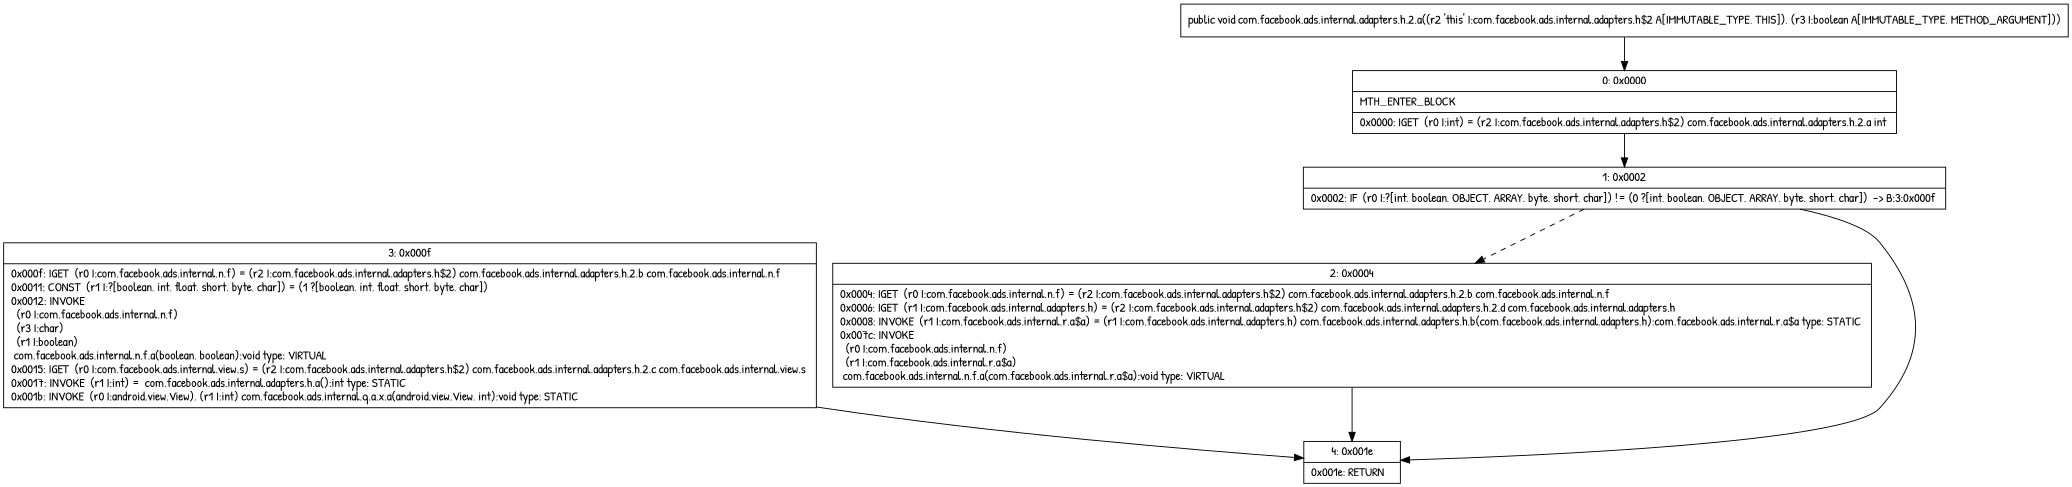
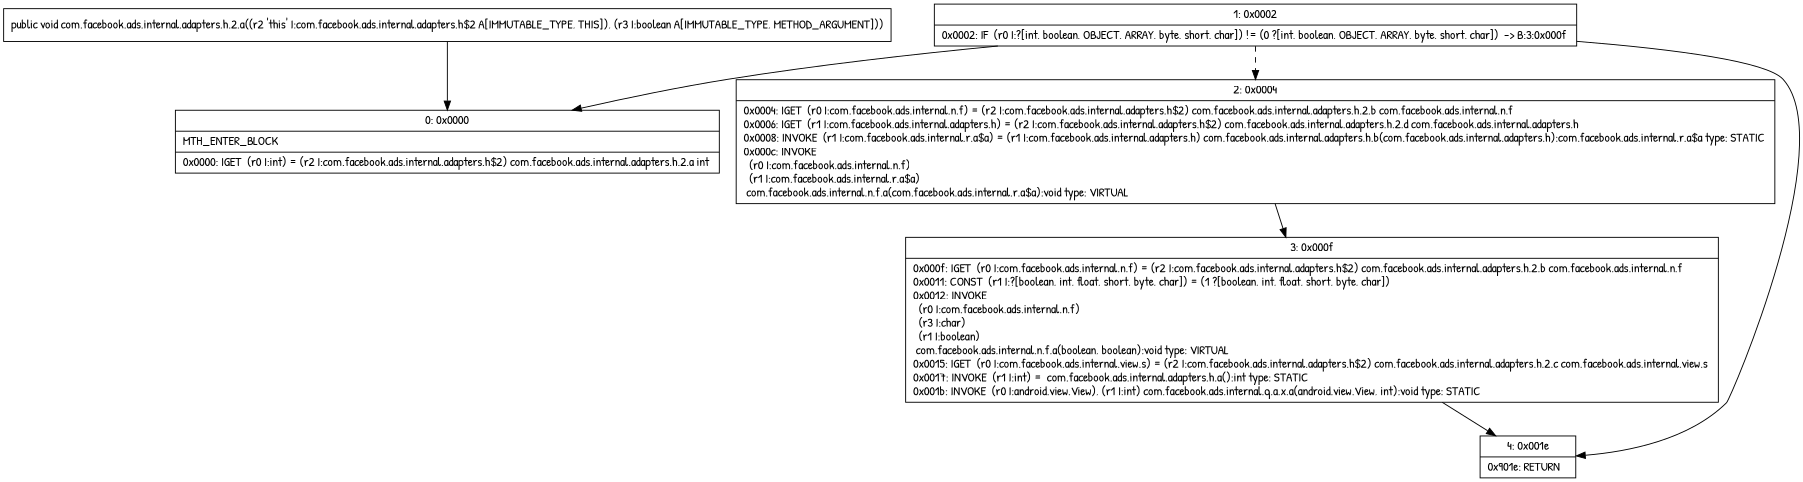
(1625, 146) -> (789, 70)
(880, 335) -> (783, 152)
(1352, 410) -> (1279, 216)
(1352, 472) -> (1528, 467)
